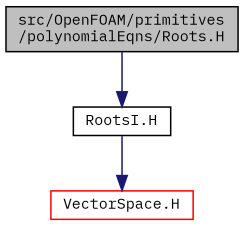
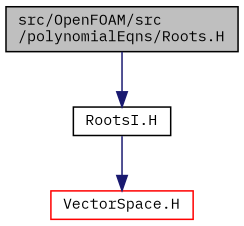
(122, 29) -> (122, 29)
